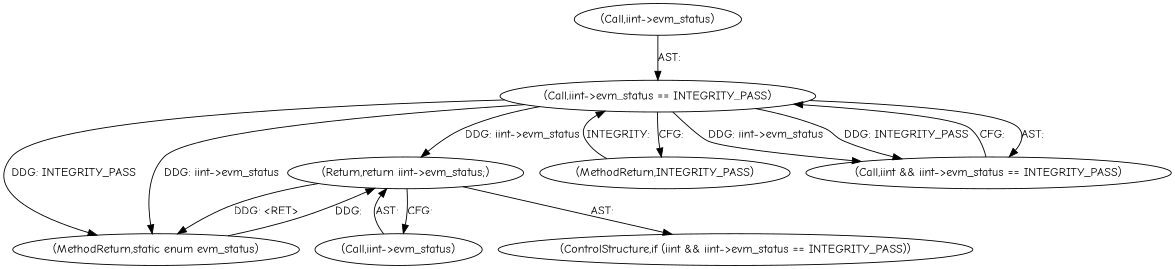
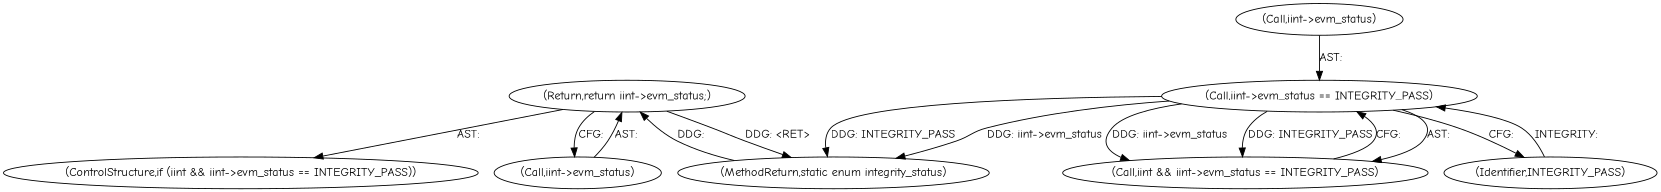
(481, 122) -> none
(665, 173) -> (1551, 173)
(156, 250) -> (834, 173)
